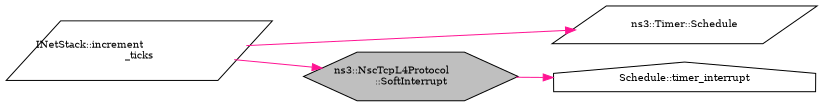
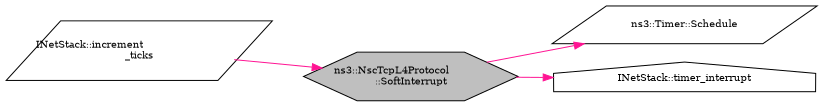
(406, 38) -> (531, 54)
(685, 78) -> (685, 78)
